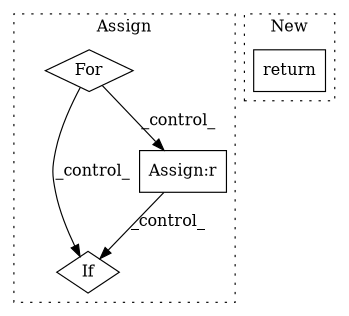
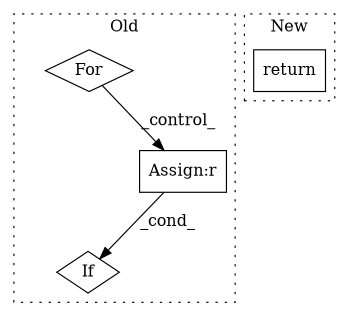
(125, 27) -> (125, 27)
(53, 166) -> none
(168, 222) -> (168, 222)
